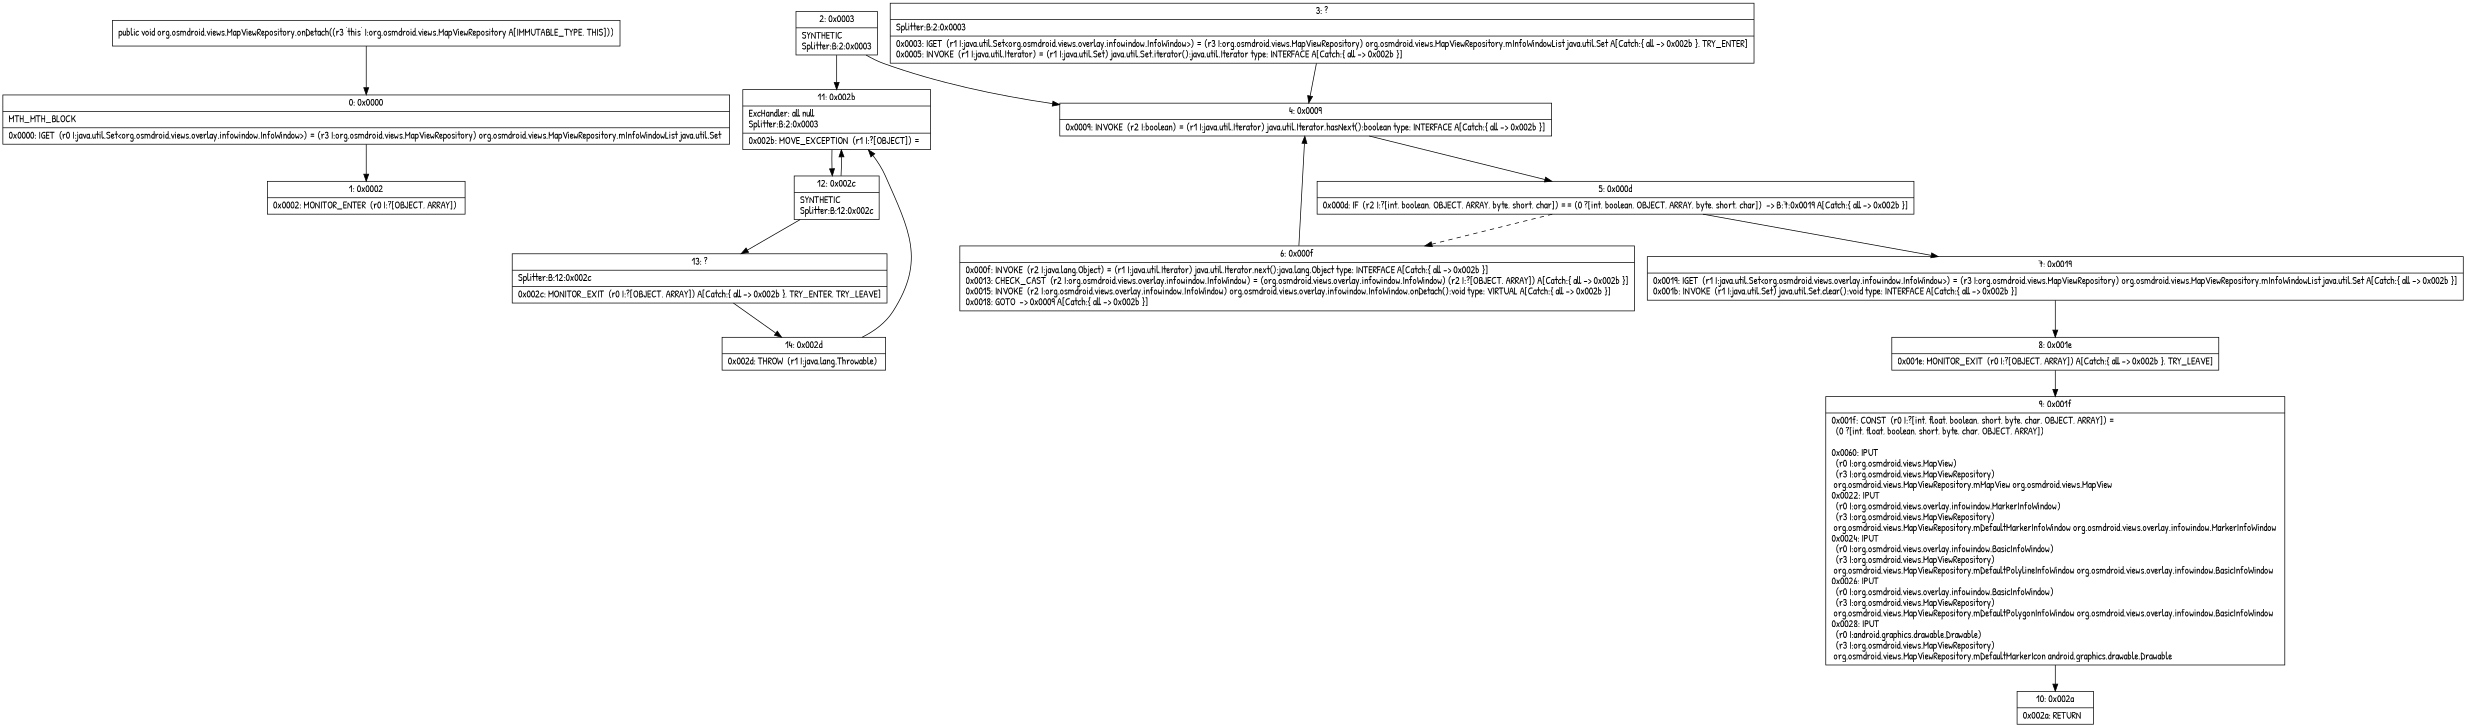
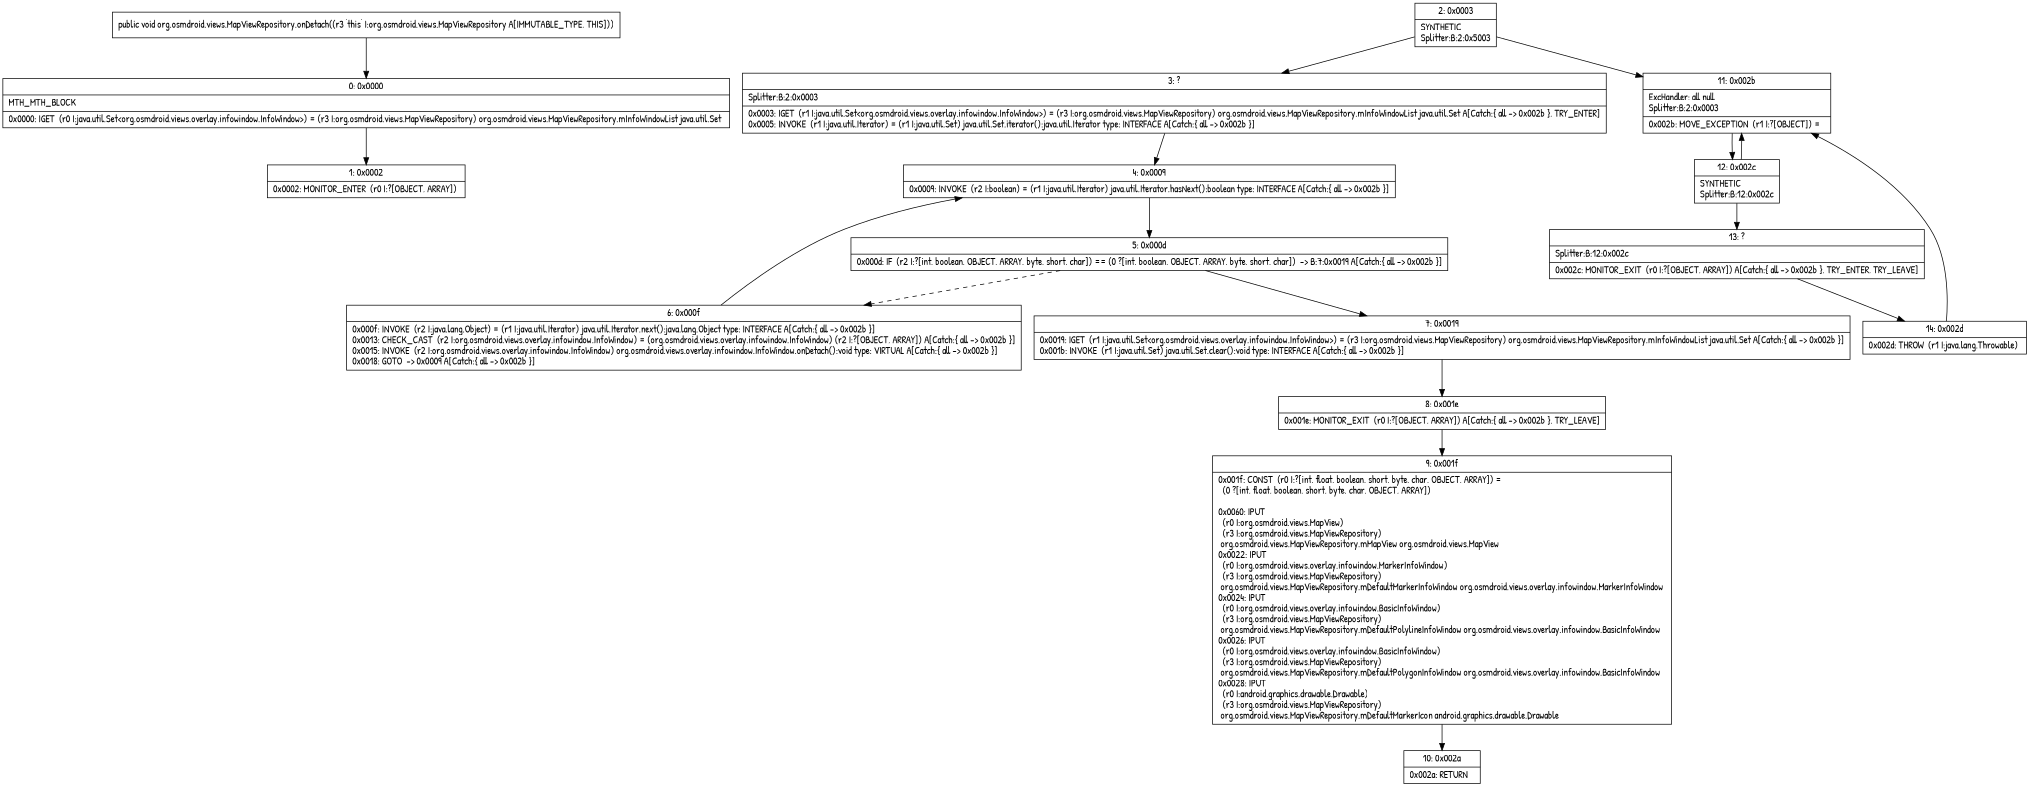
(837, 46) -> (1456, 38)
(958, 85) -> (1352, 54)
